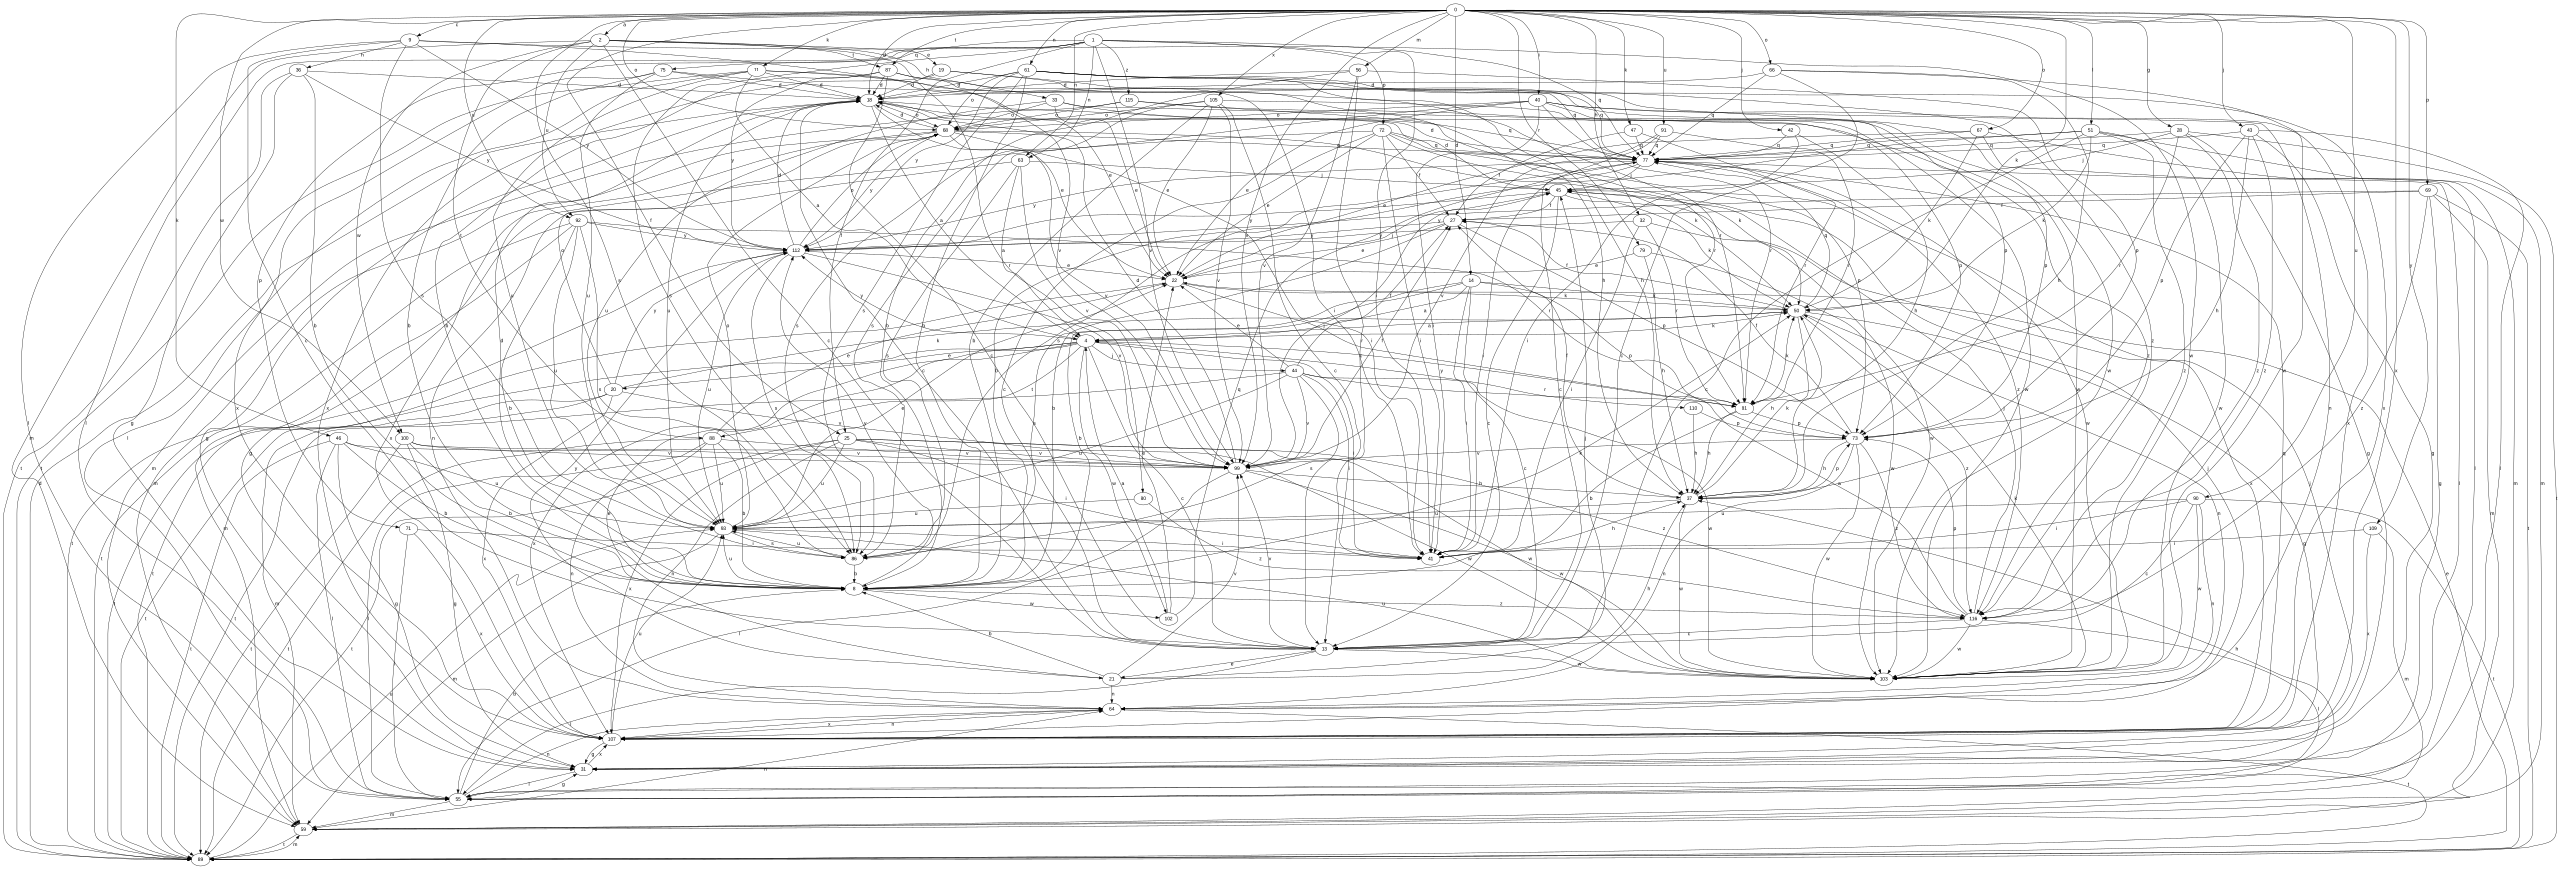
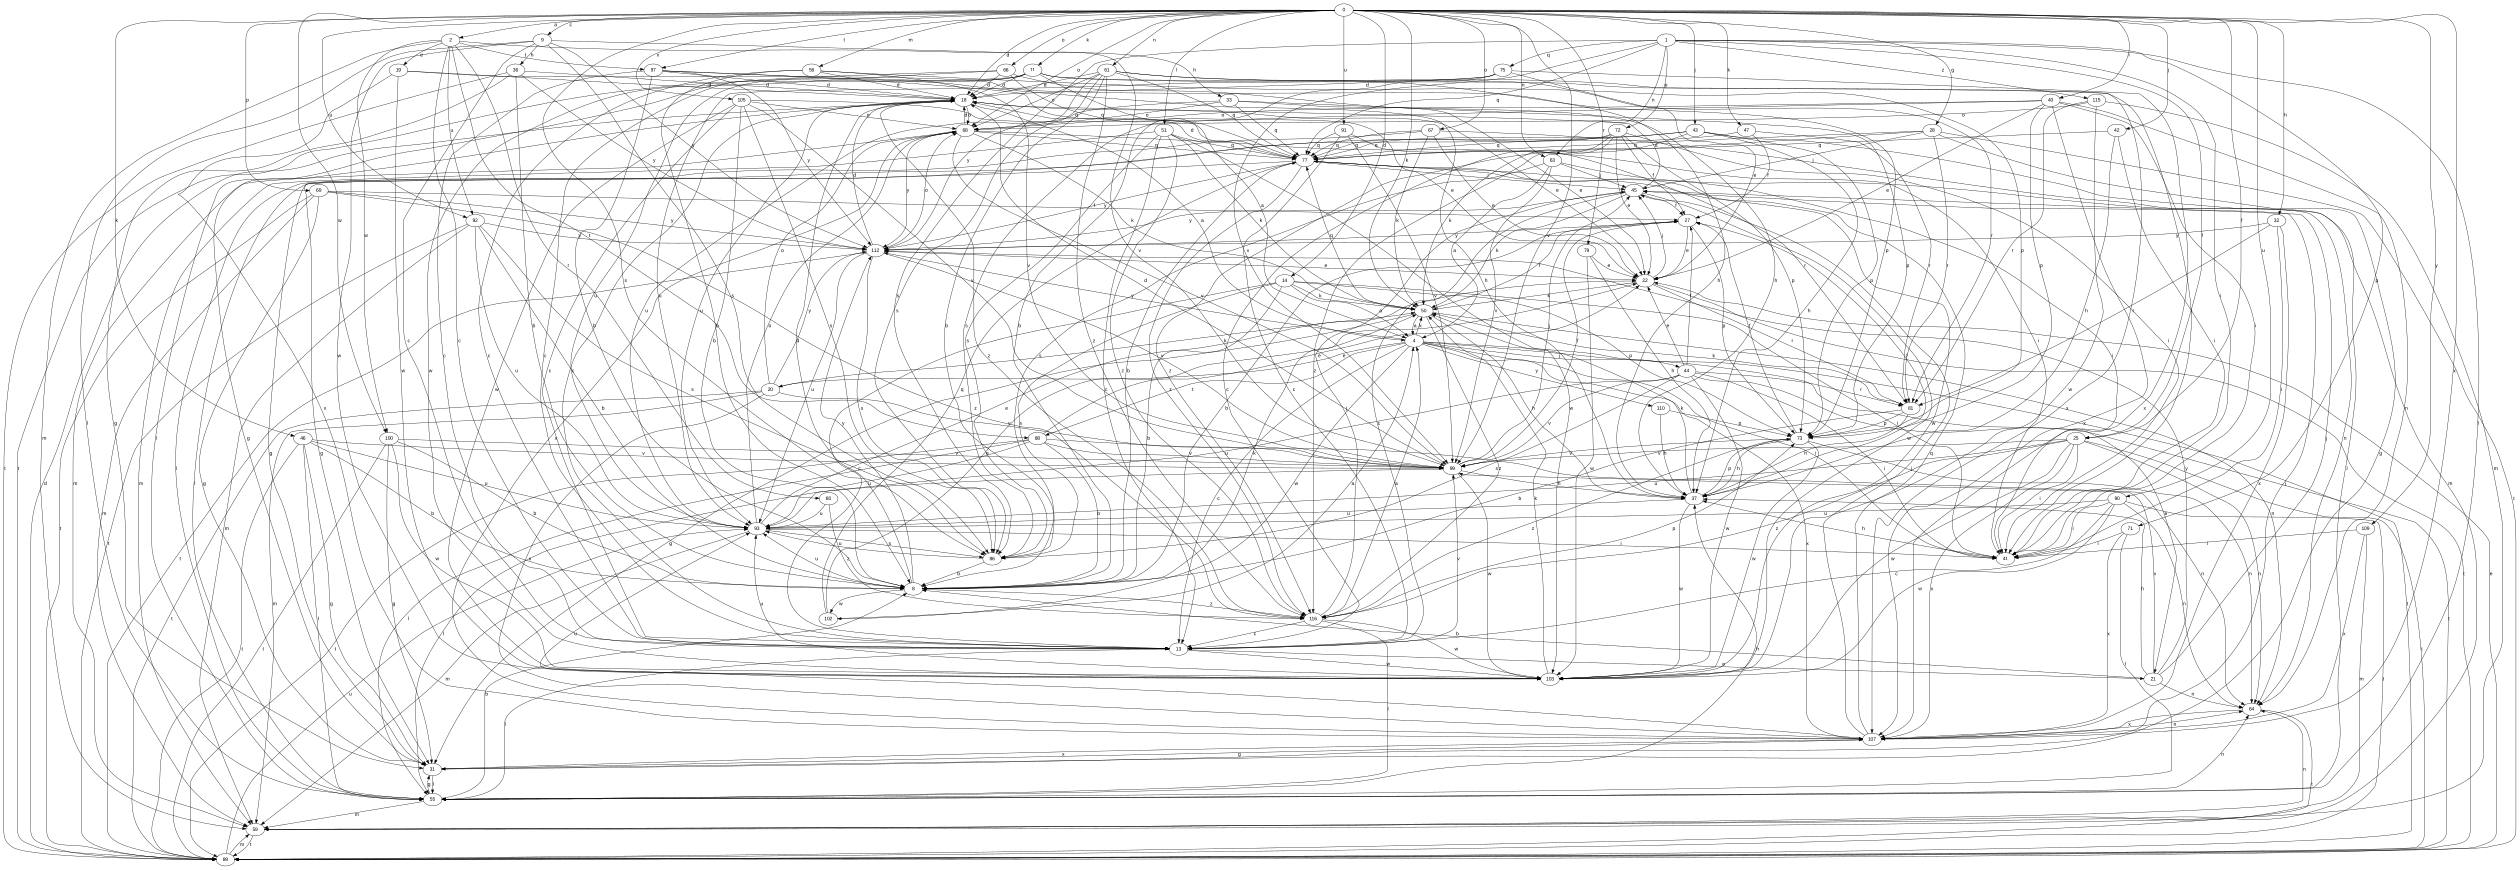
(1384, 85) -> (1666, 85)
(1722, 182) -> none
(1183, 248) -> none
